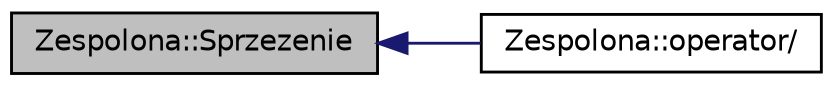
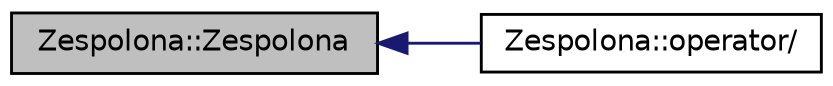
(195, 43) -> (195, 43)
